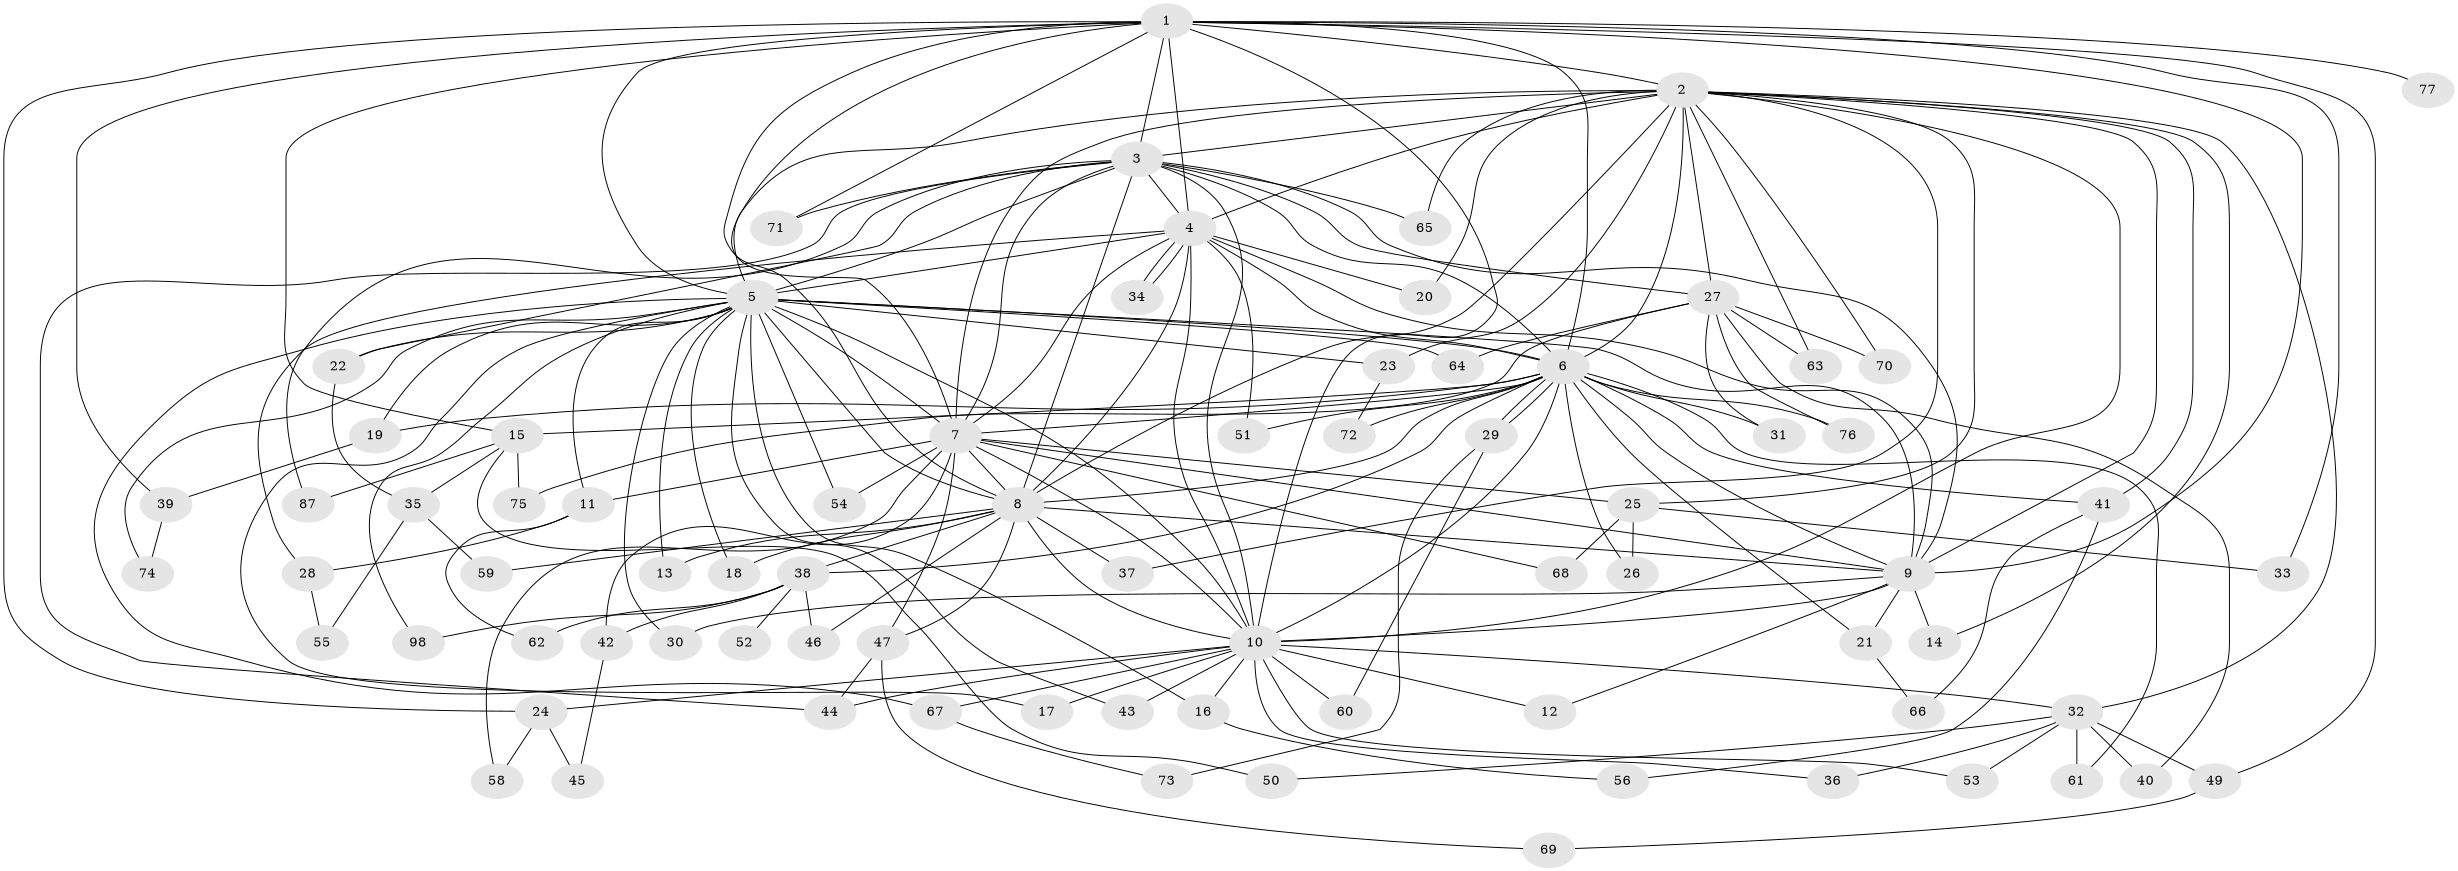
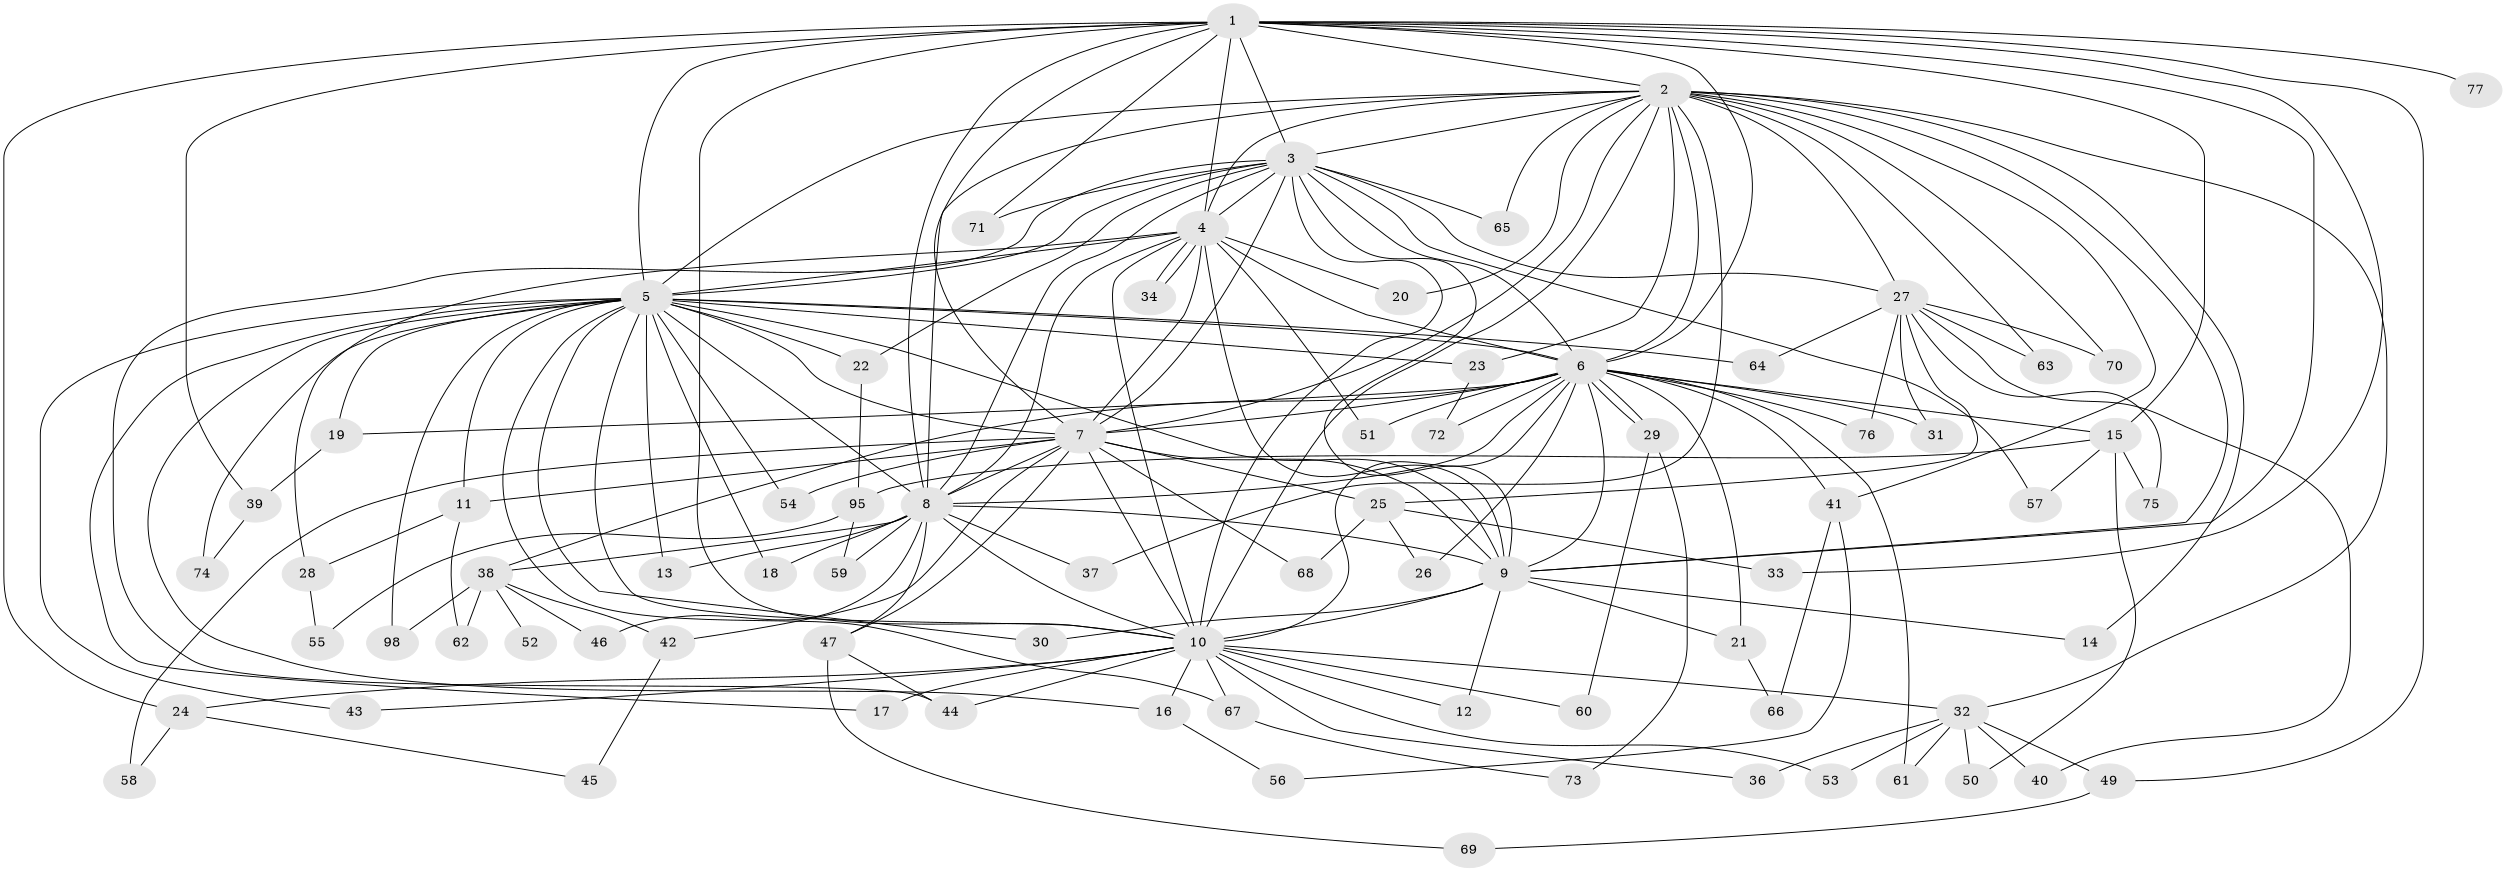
(1974, 322) -> (1771, 480)
(308, 505) -> (2036, 505)
(414, 505) -> (858, 505)
